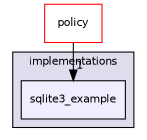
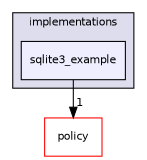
(73, 58) -> (73, 95)
